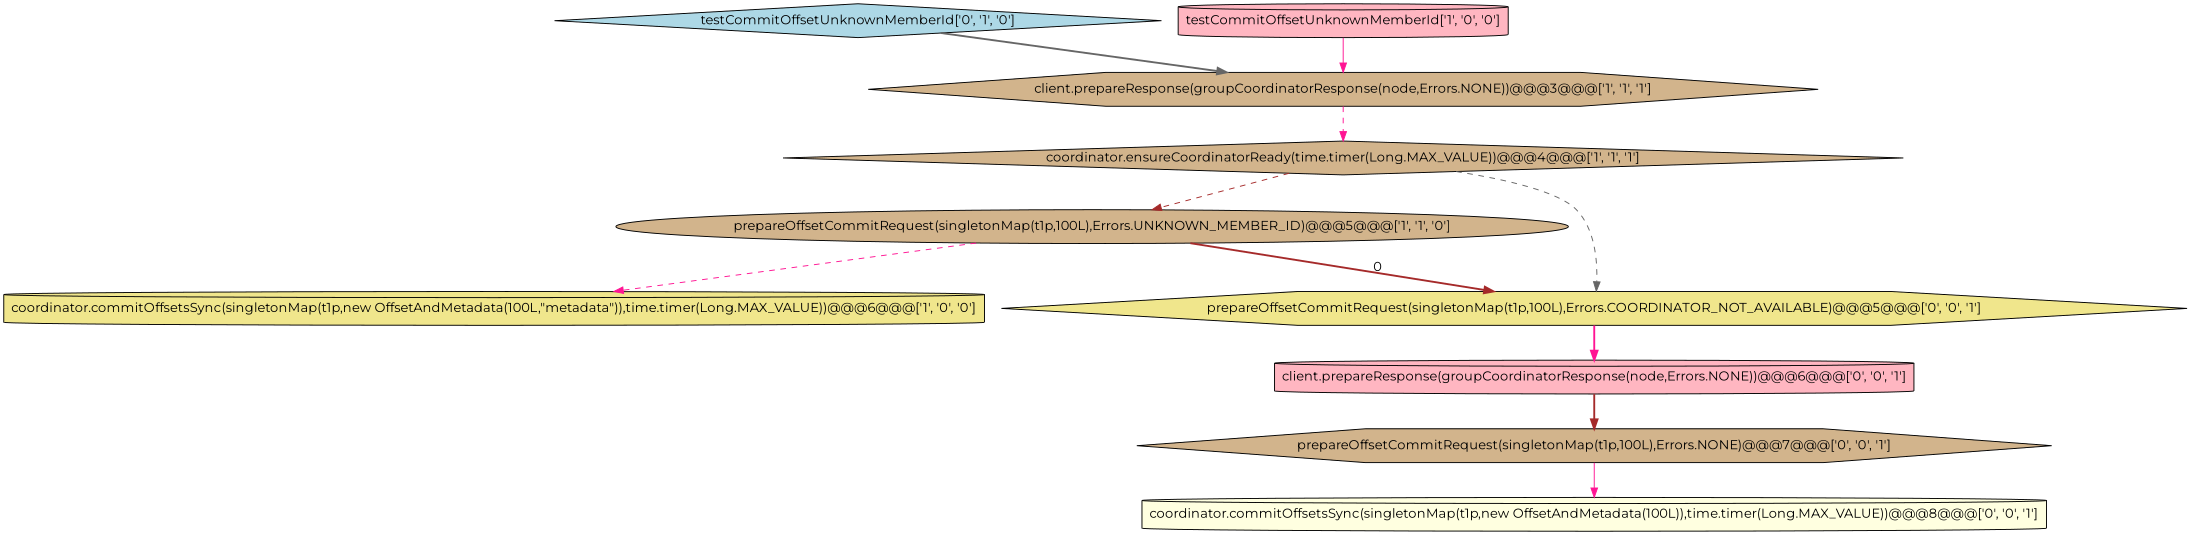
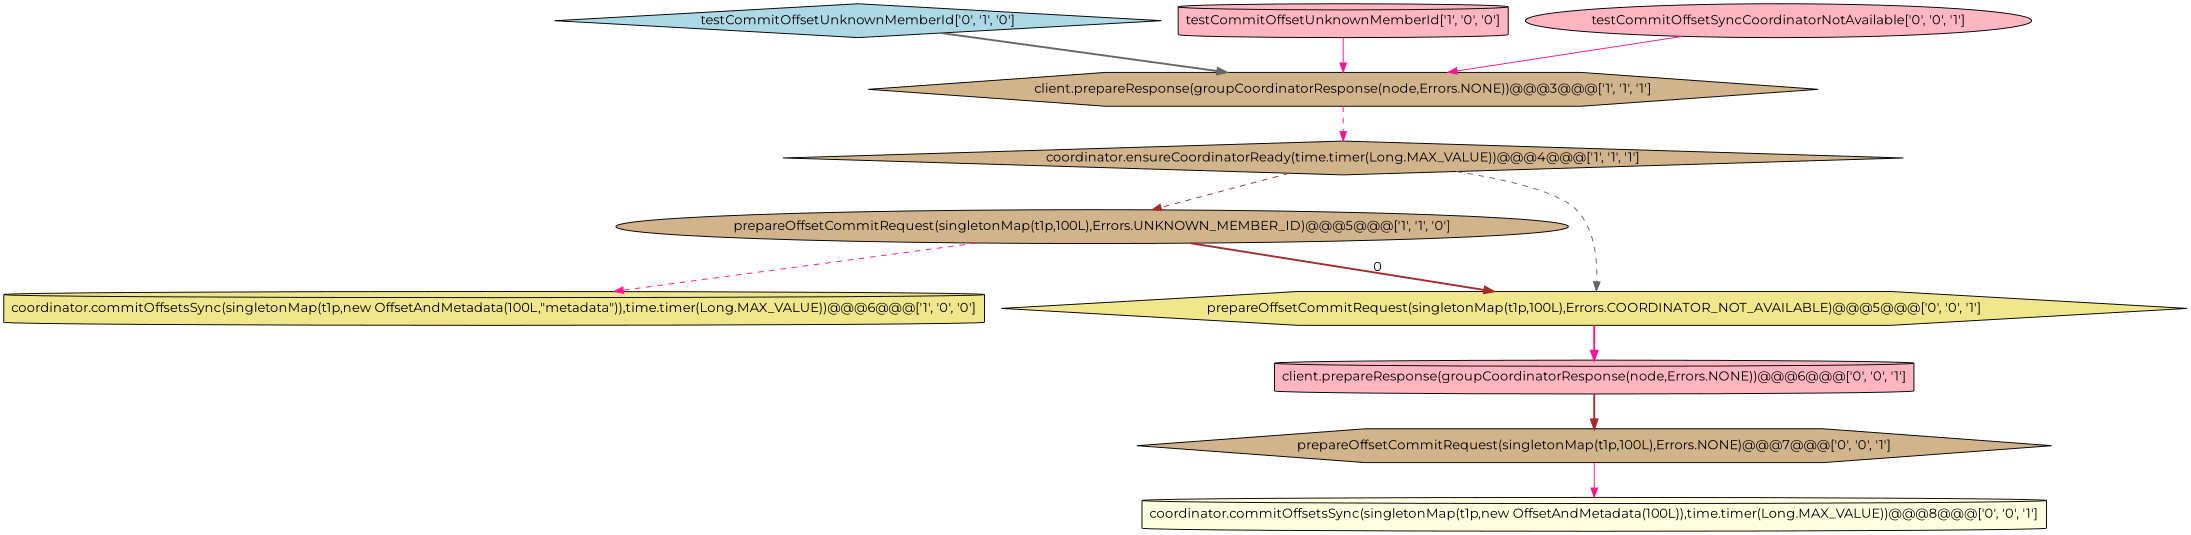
none -> (1779, 21)
